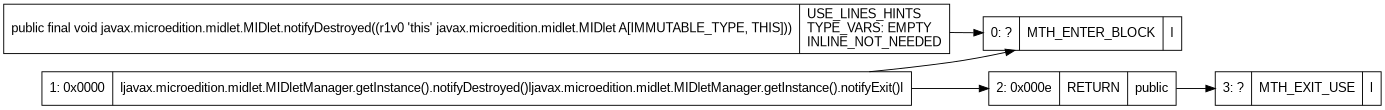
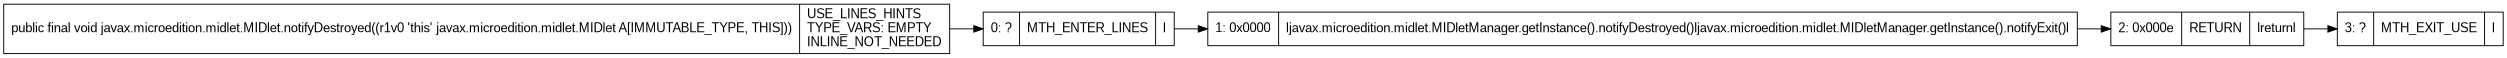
(1091, 33) -> (1088, 28)
(938, 64) -> (1186, 29)
(1152, 88) -> (2277, 28)
